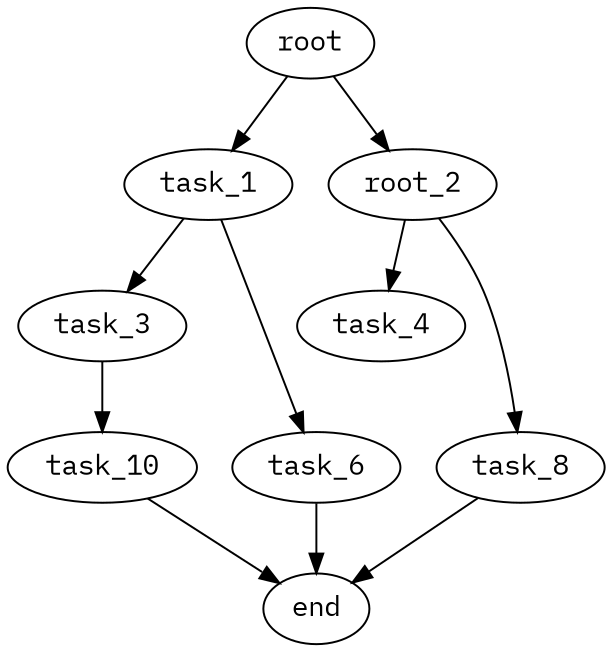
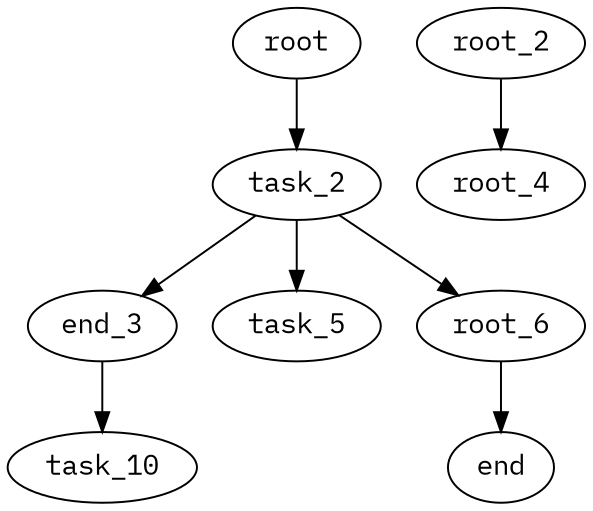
(355, 105) -> none
(208, 185) -> (297, 185)
(102, 326) -> (102, 326)
none -> (297, 326)
(381, 326) -> (501, 185)
(316, 467) -> (501, 326)
(521, 467) -> none
(205, 535) -> none
